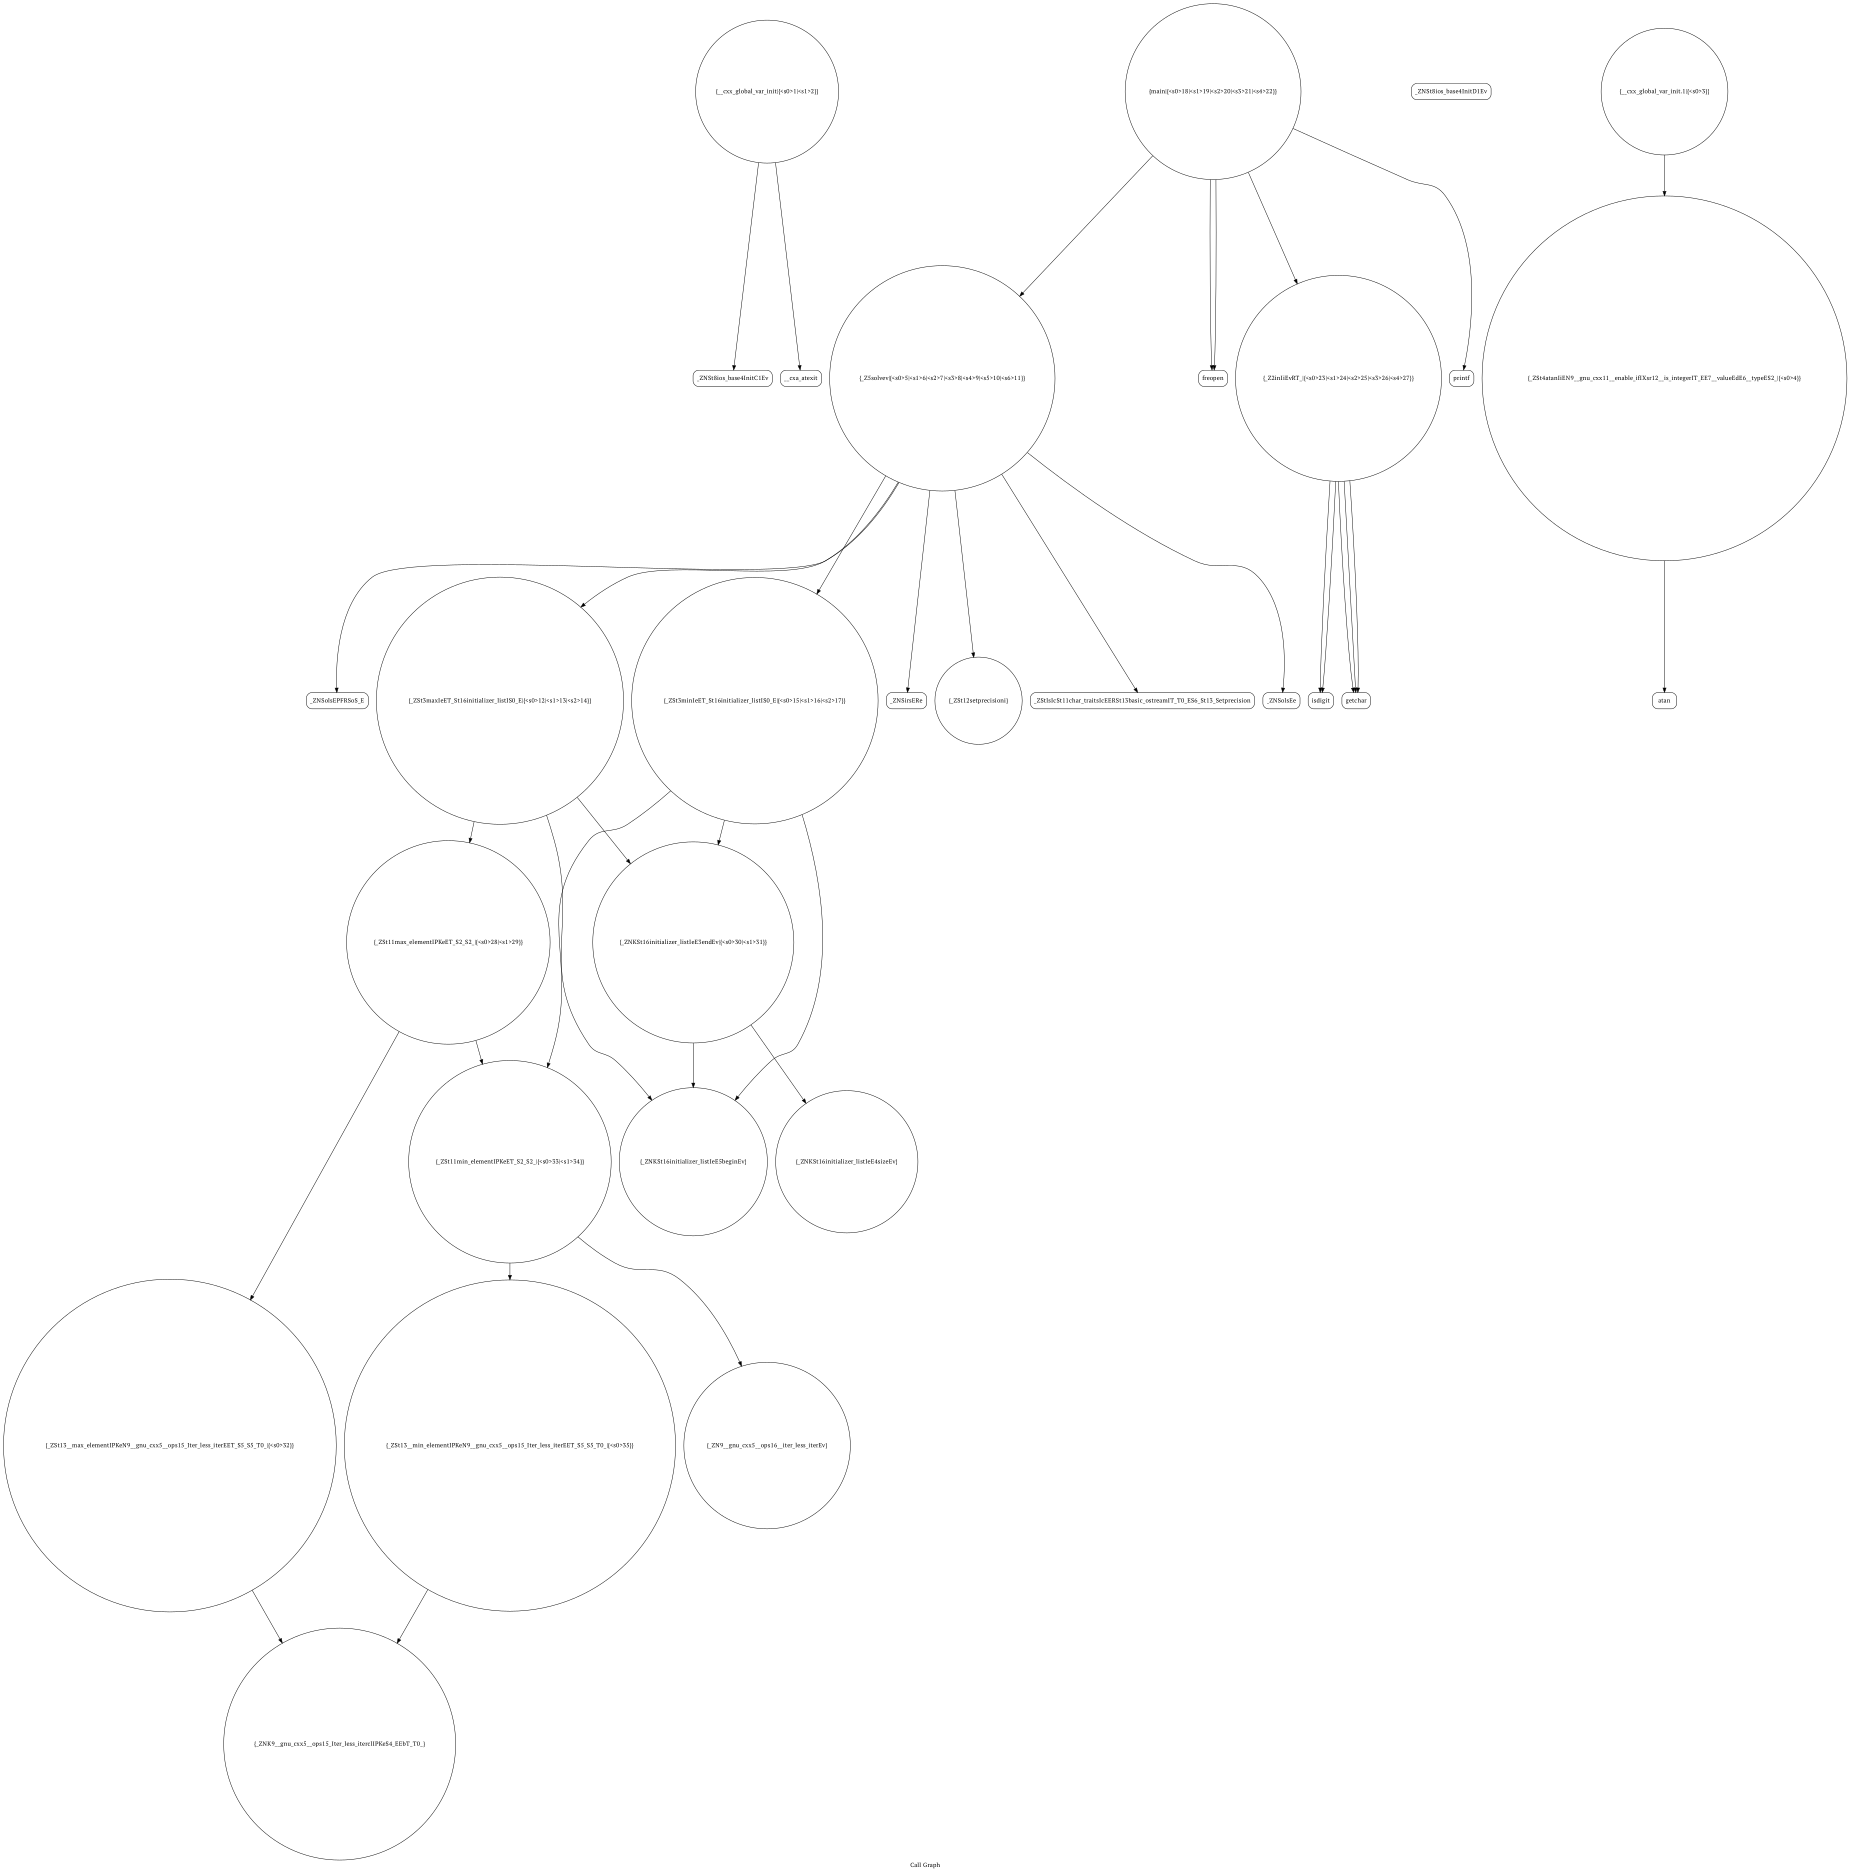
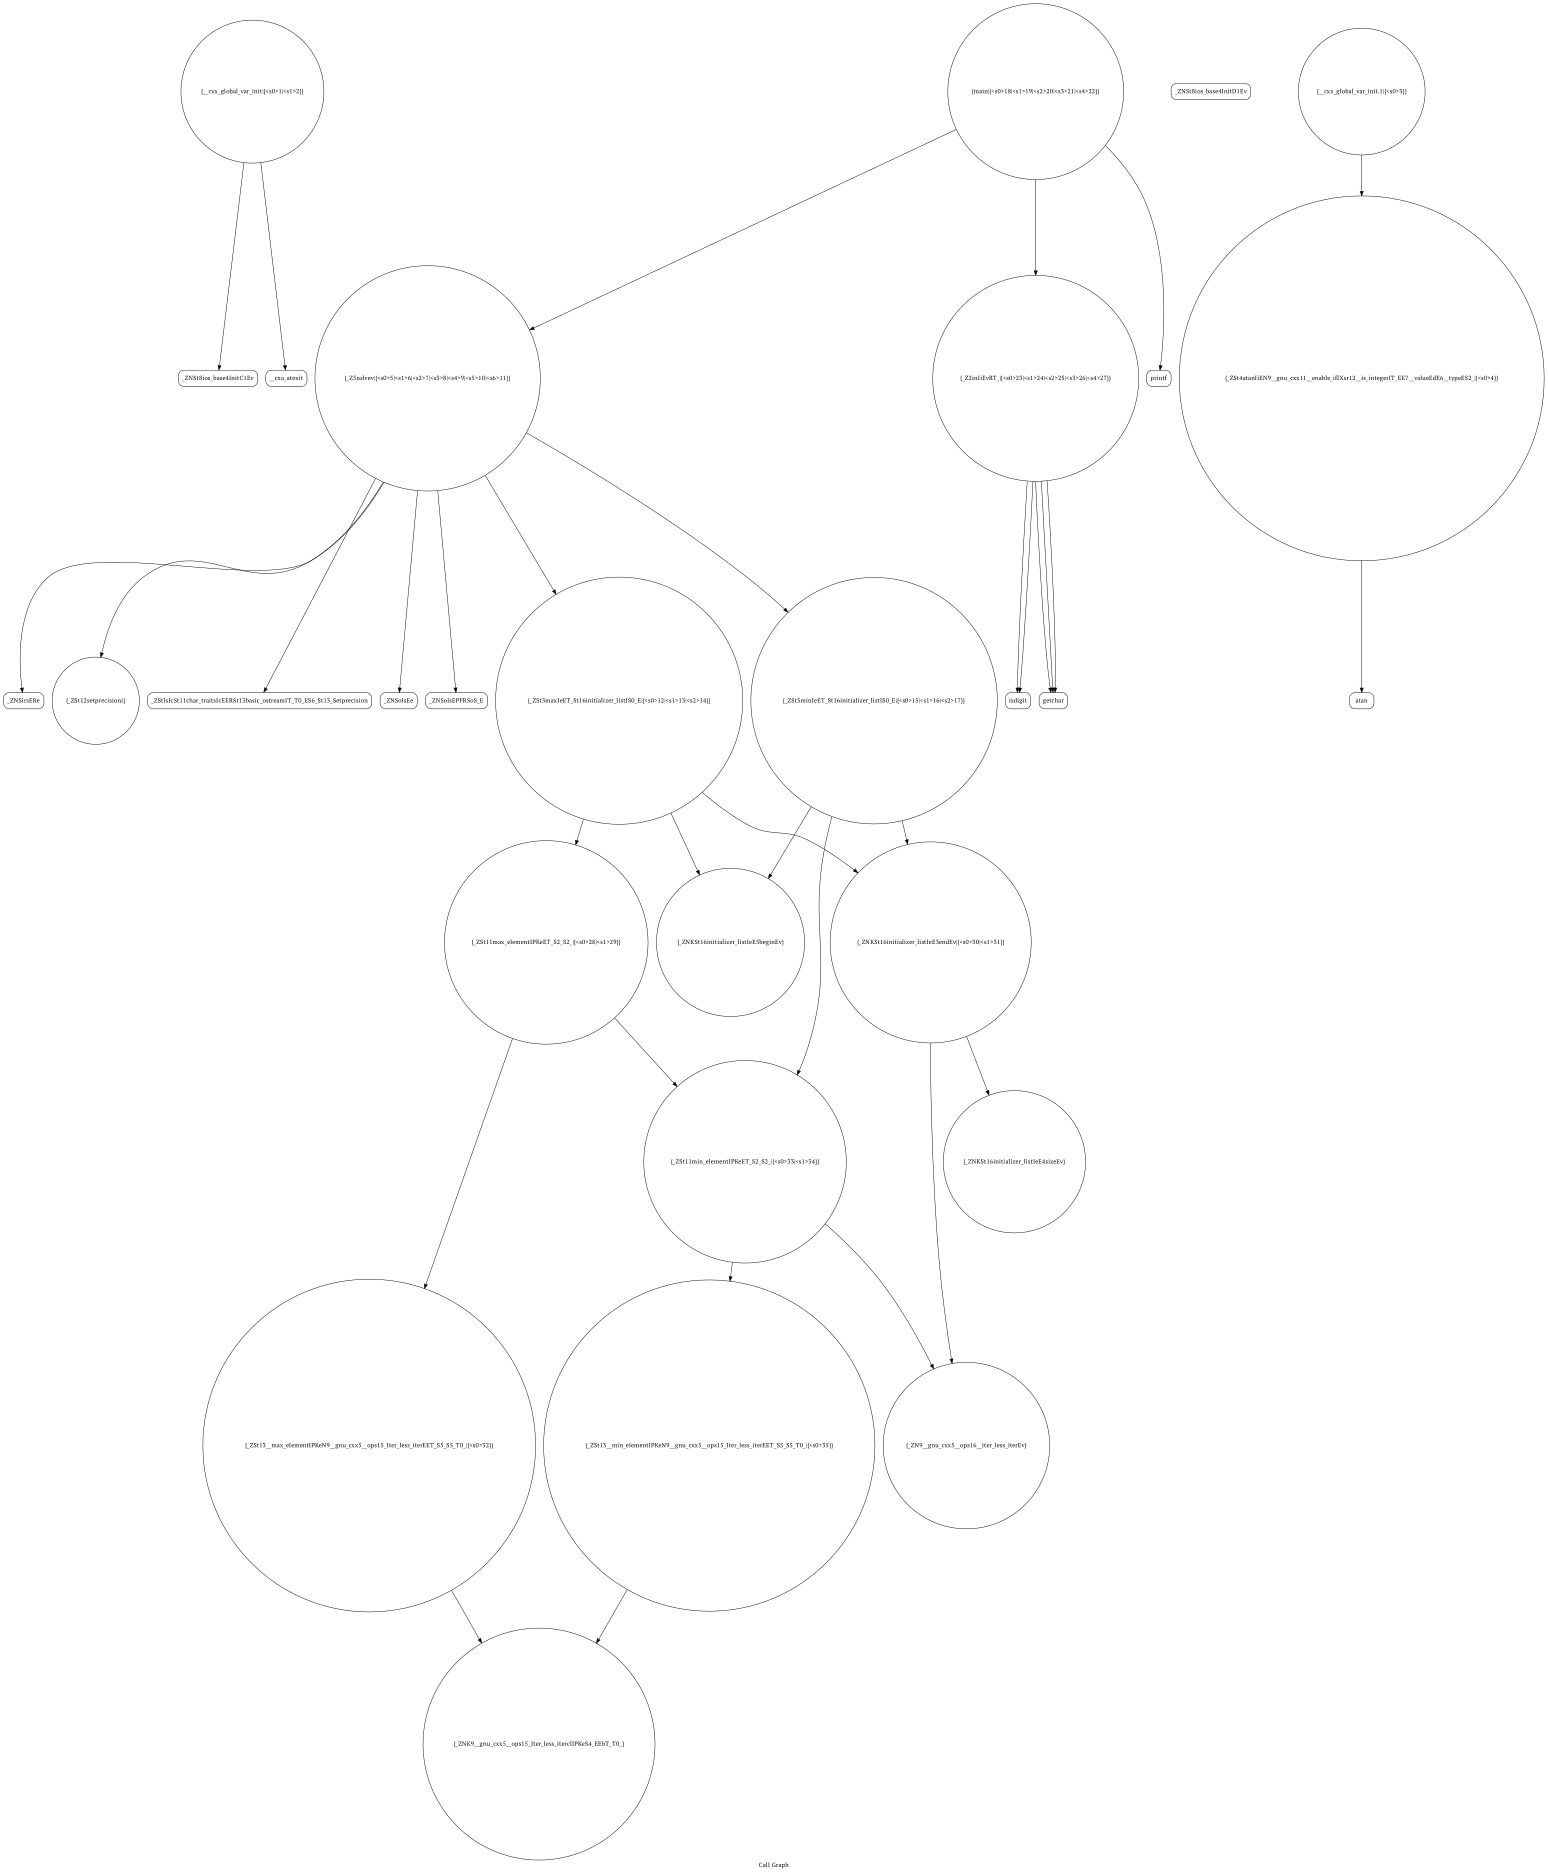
(1213, 378) -> none
(693, 1063) -> (935, 1201)
